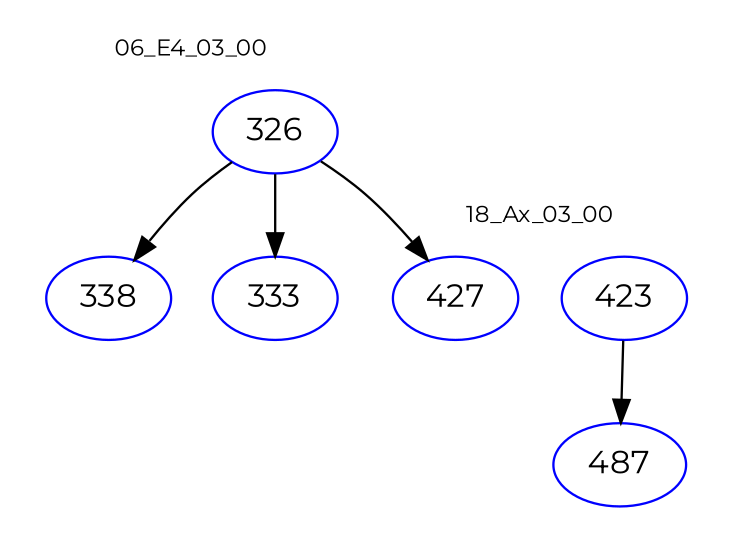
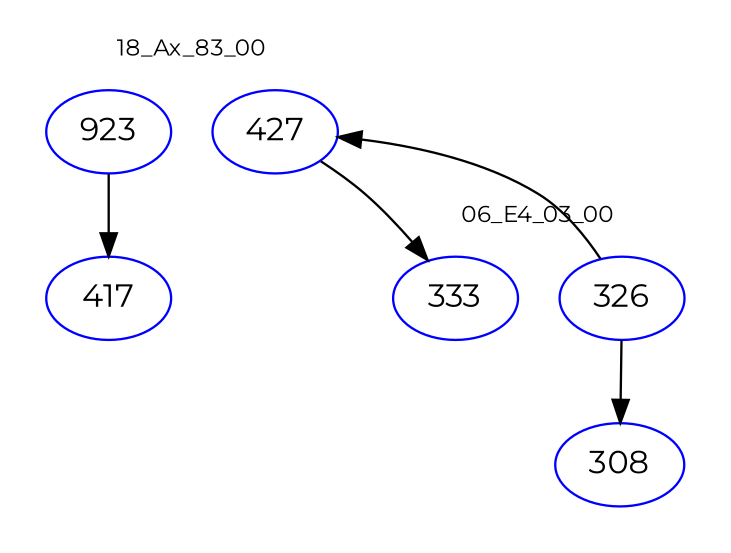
(275, 204) -> (389, 217)
(540, 216) -> (192, 50)
(109, 298) -> (620, 465)
(624, 298) -> (109, 132)
(620, 465) -> (109, 298)
